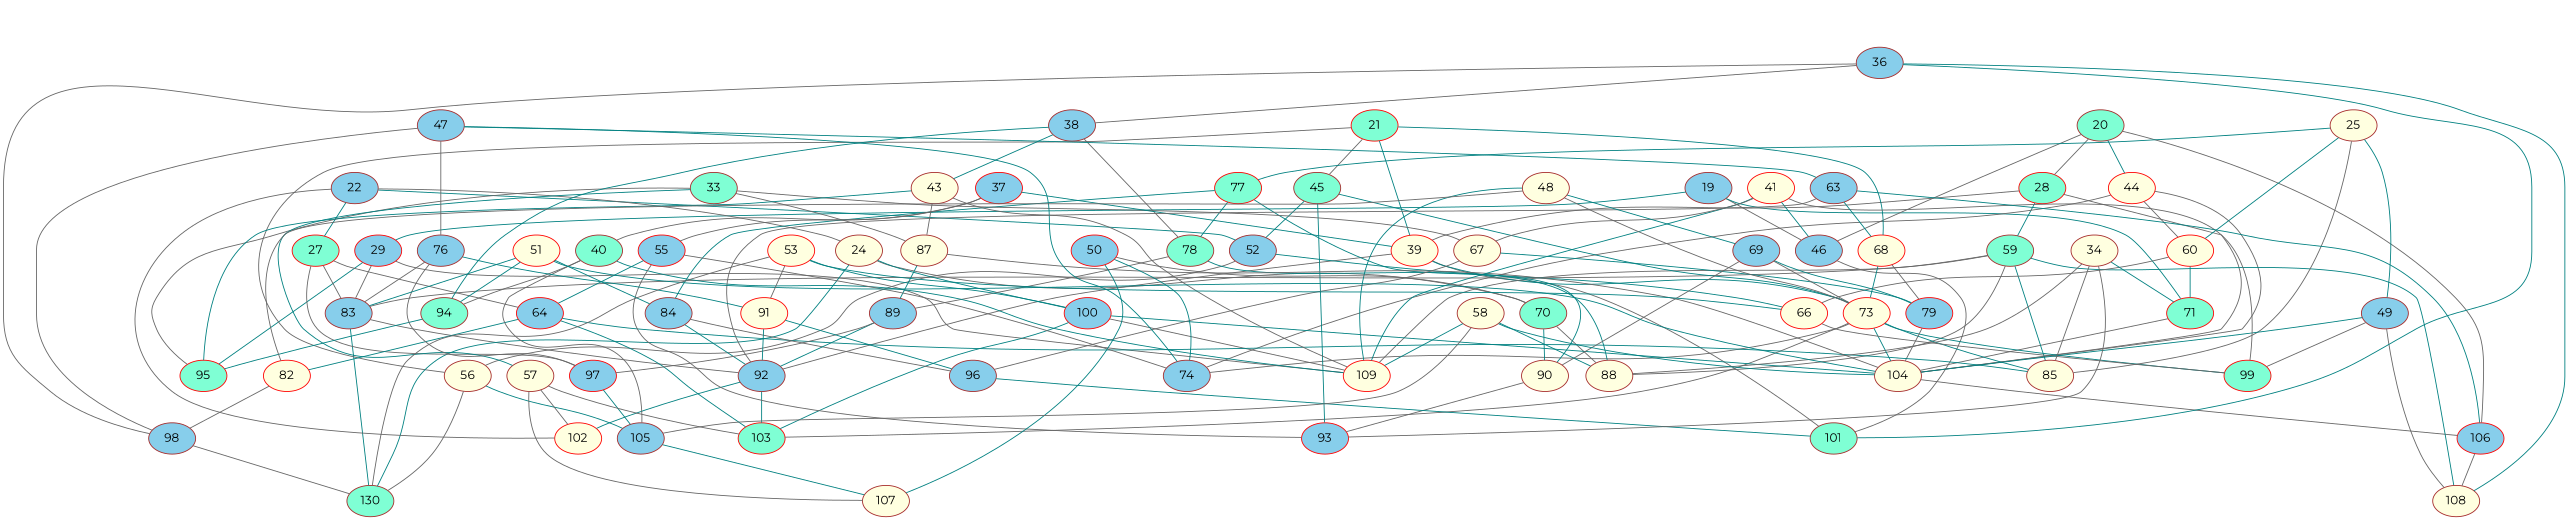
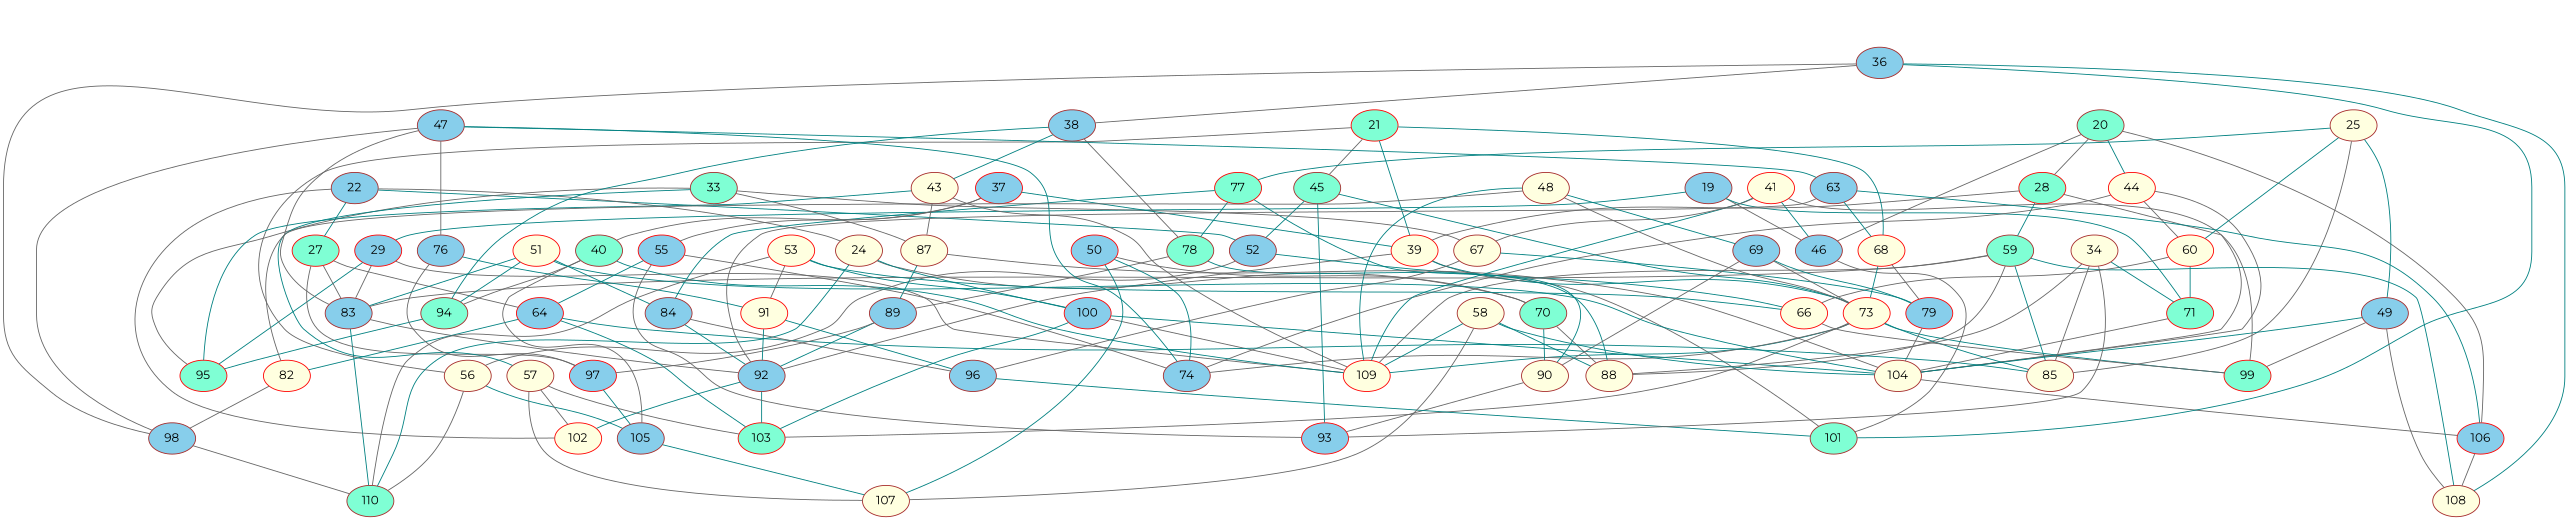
(392, 284) -> (298, 200)
(1882, 345) -> (1621, 354)
(1080, 415) -> (1221, 481)
(370, 501) -> (370, 501)
